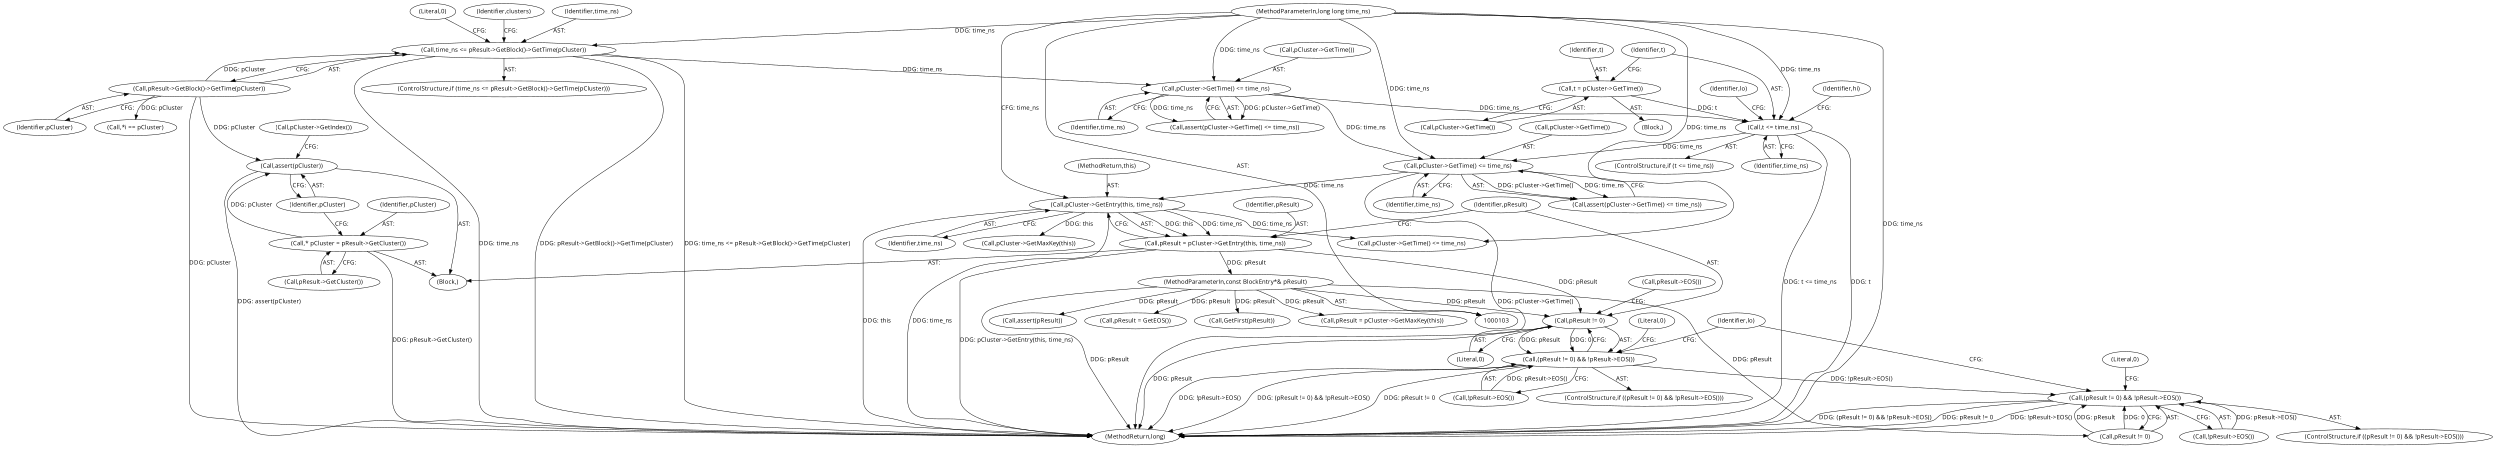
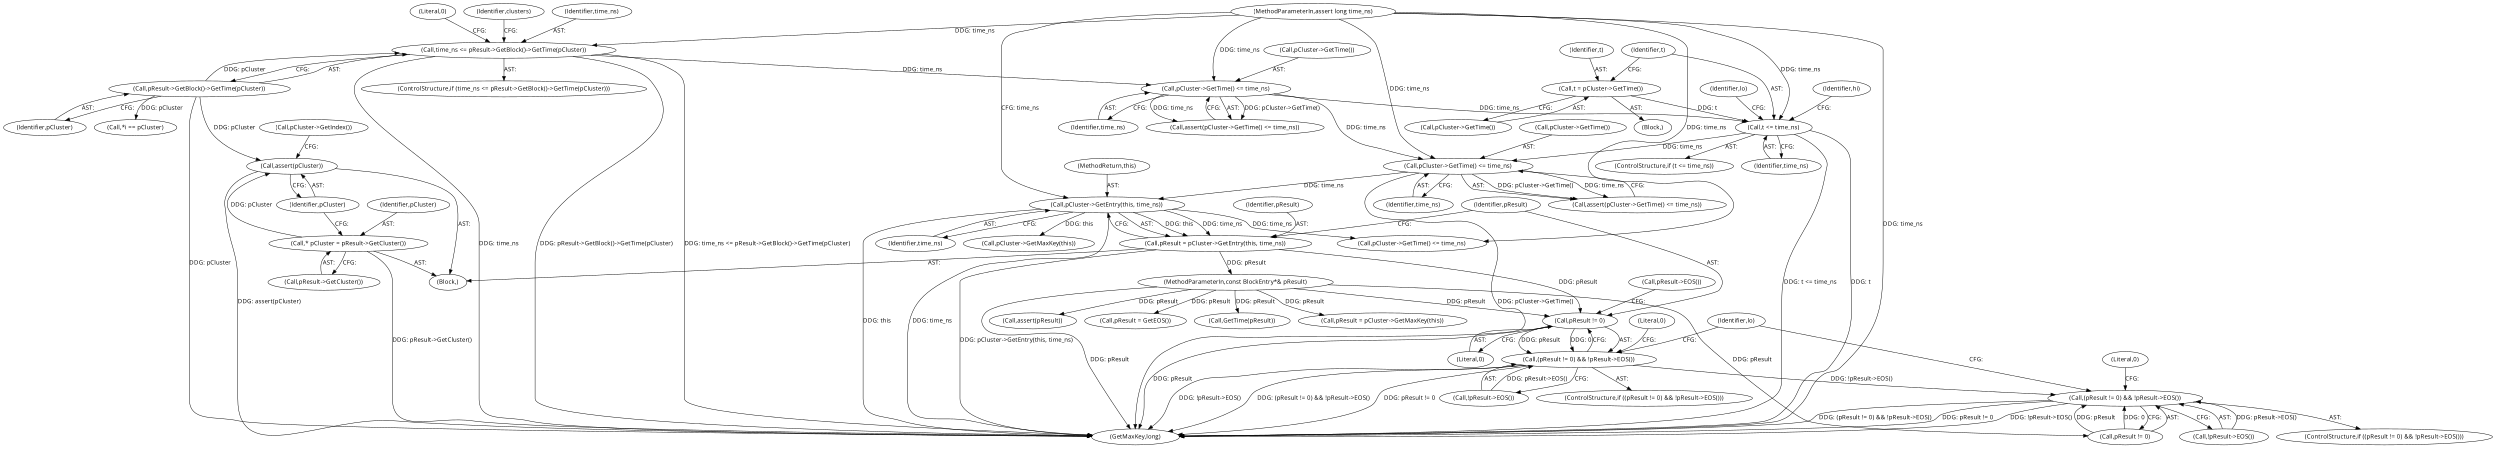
(1313, 12) -> (1313, 12)
(1242, 321) -> (1242, 321)
(1496, 321) -> none
(1136, 437) -> (1136, 437)
